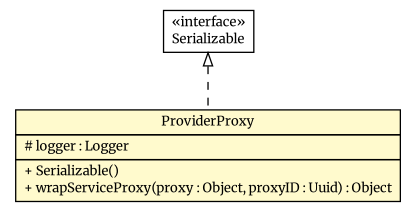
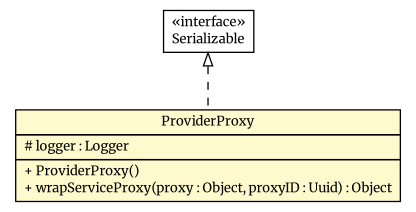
(72, 171) -> (82, 171)
